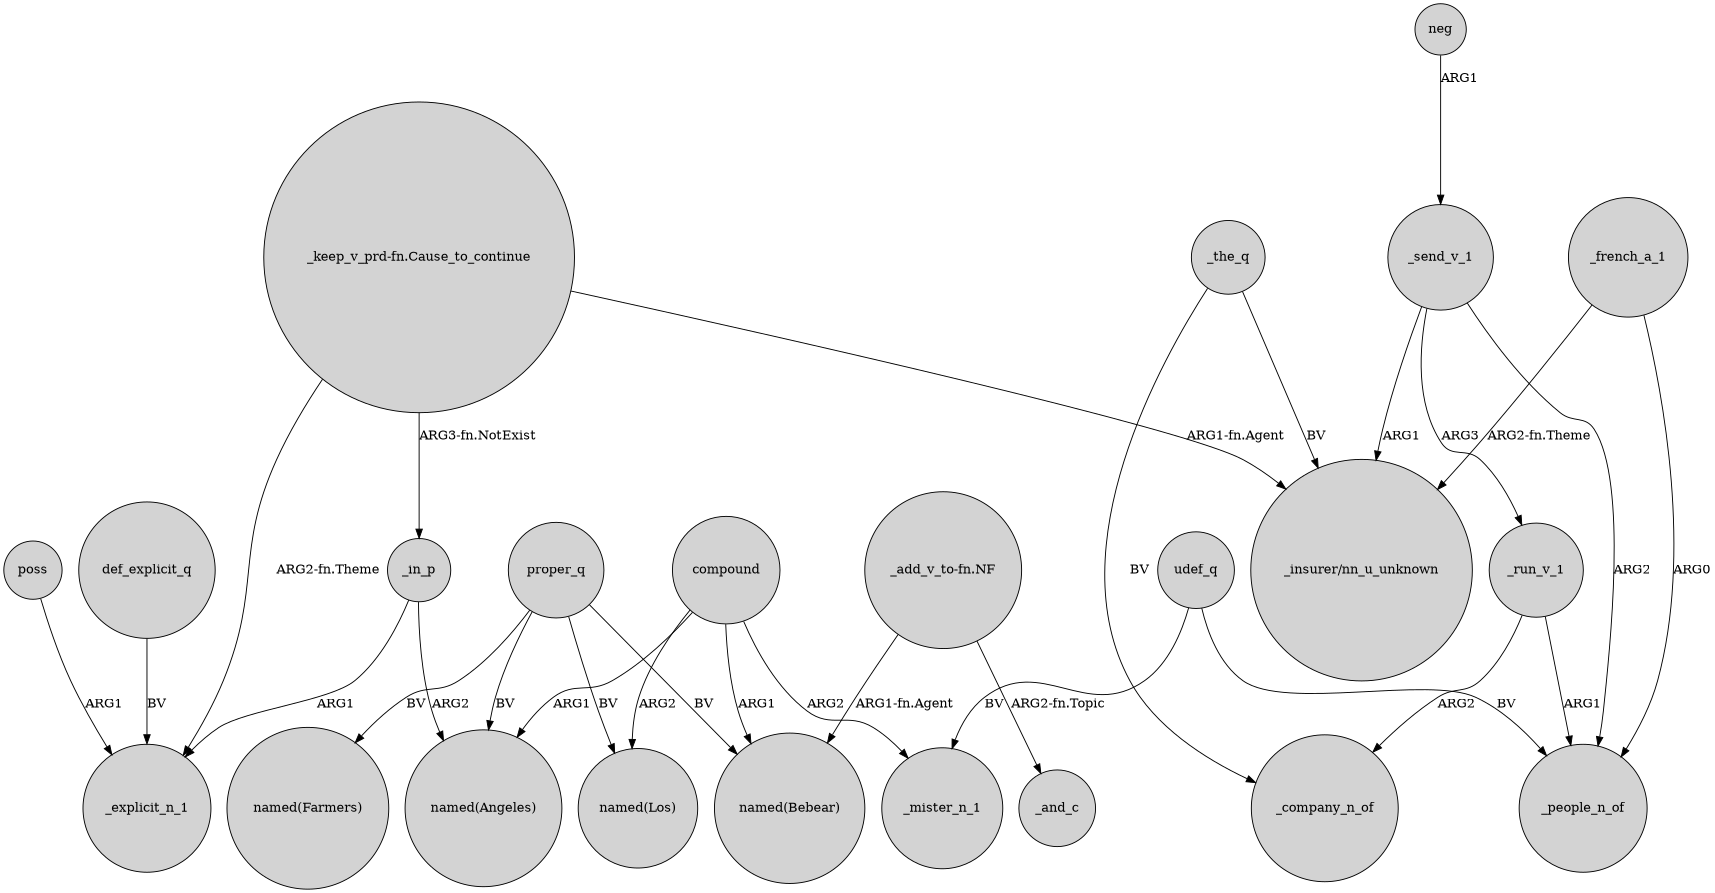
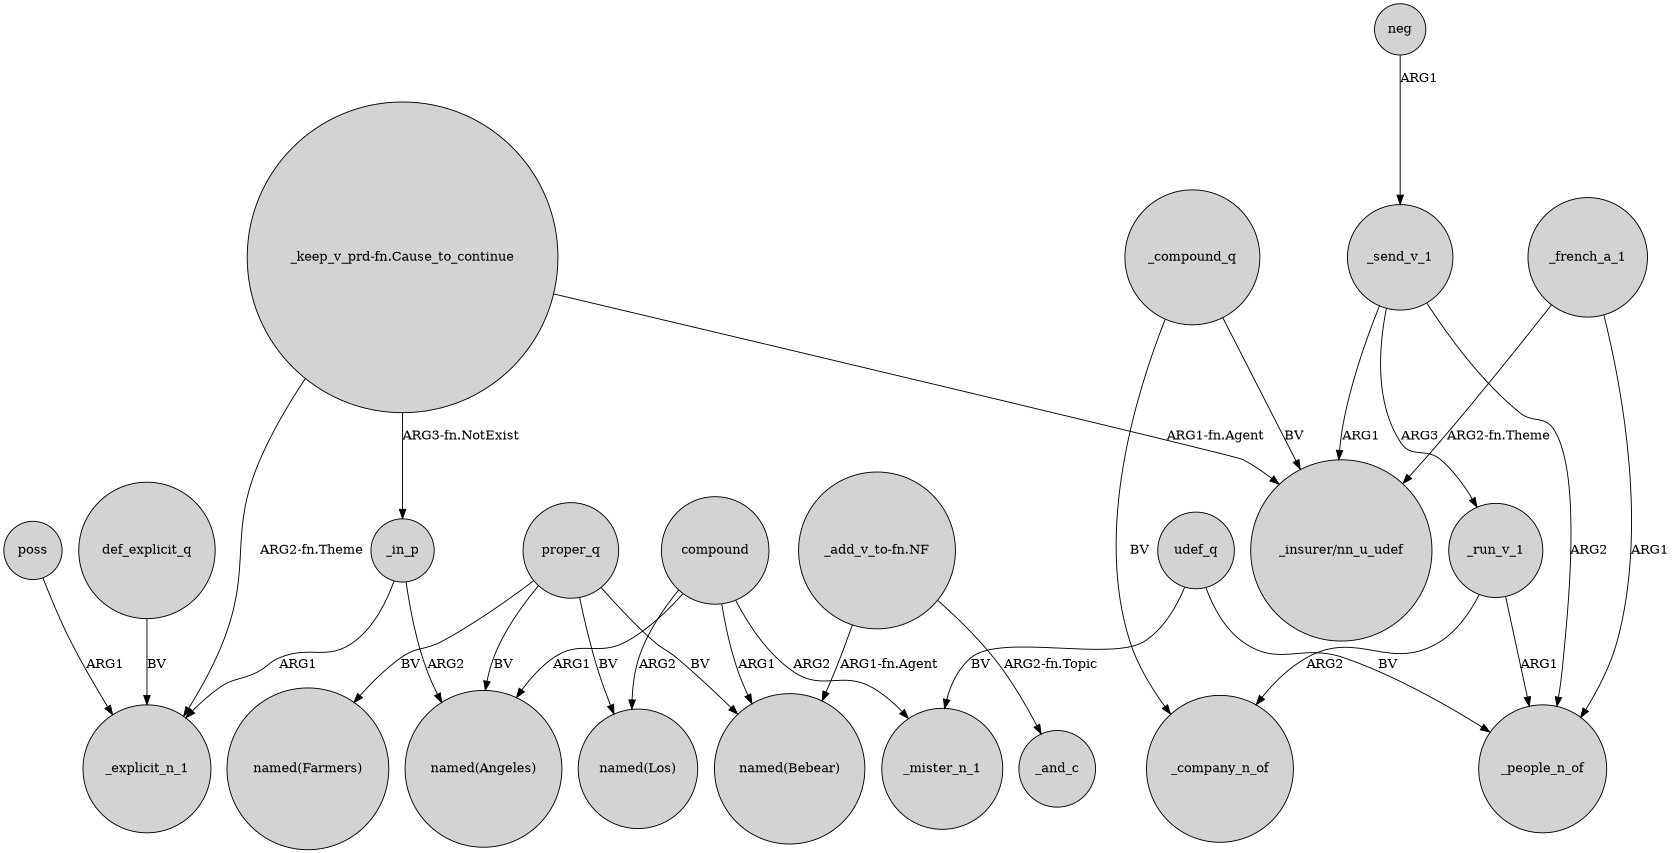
(1228, 257) -> (1192, 257)
(1362, 570) -> (1341, 550)
(1692, 570) -> (1650, 550)
